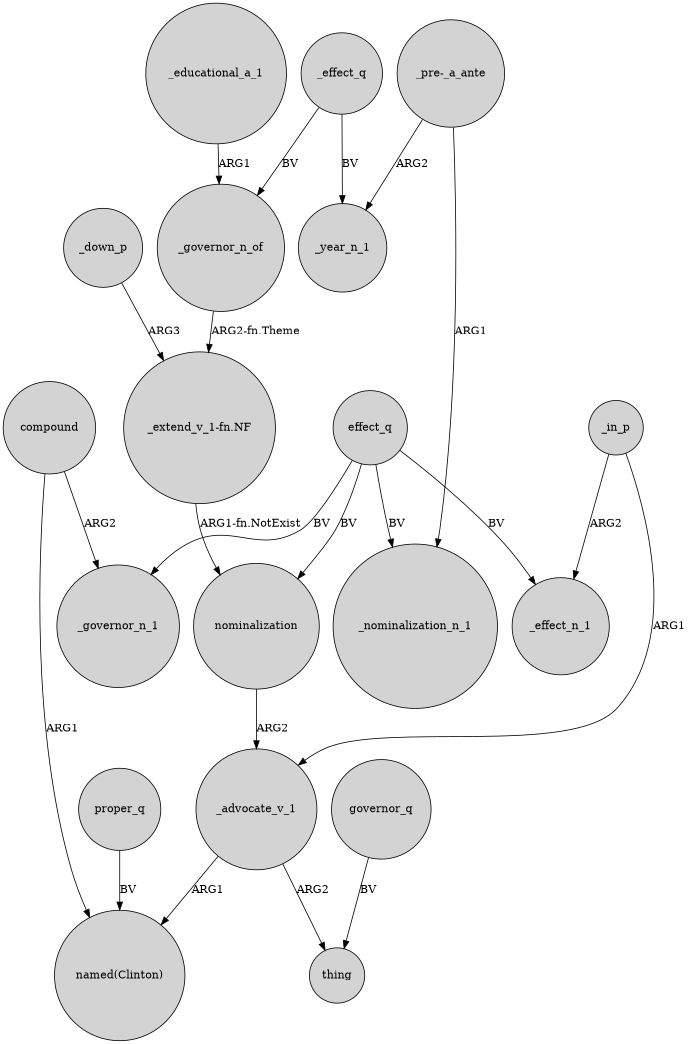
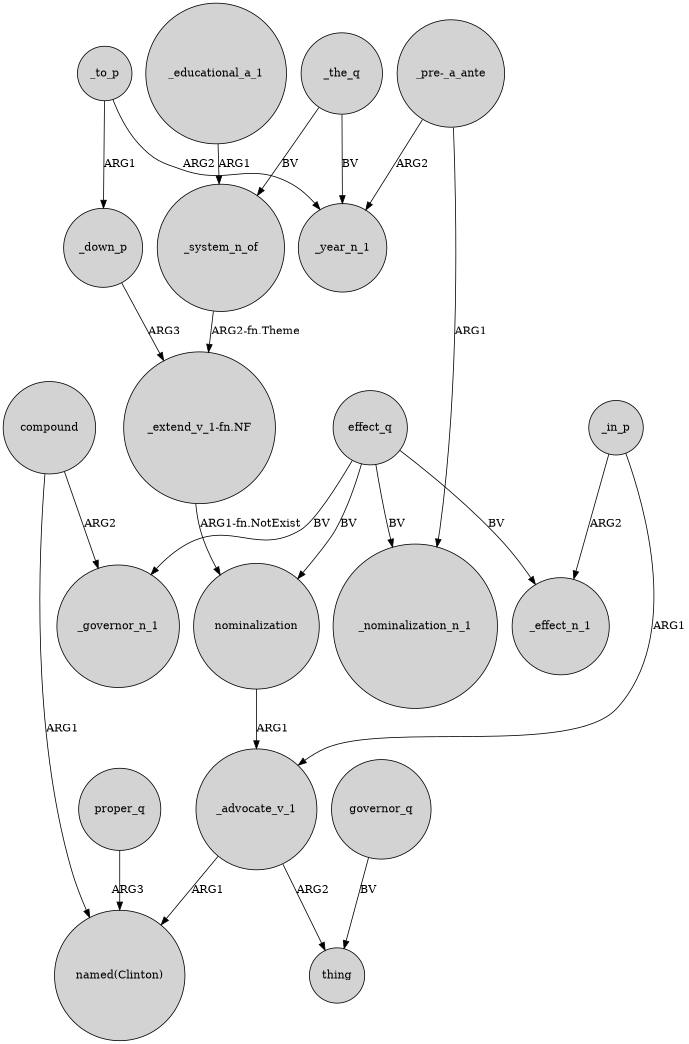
none -> (105, 73)
(342, 73) -> (342, 73)
(221, 248) -> (221, 248)
(273, 729) -> (273, 729)
(128, 890) -> (128, 890)
